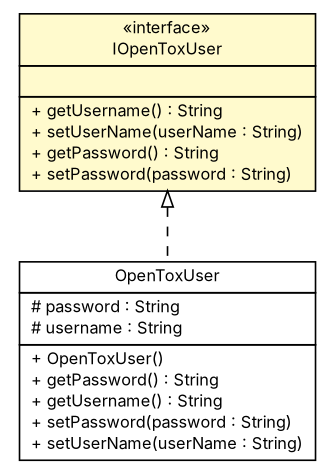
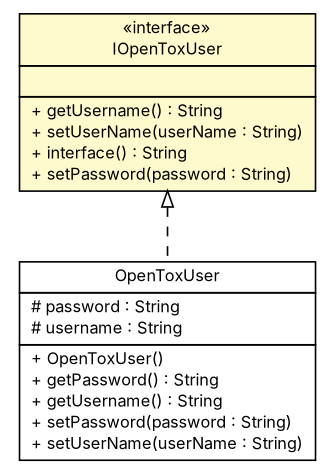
(125, 154) -> (110, 154)
